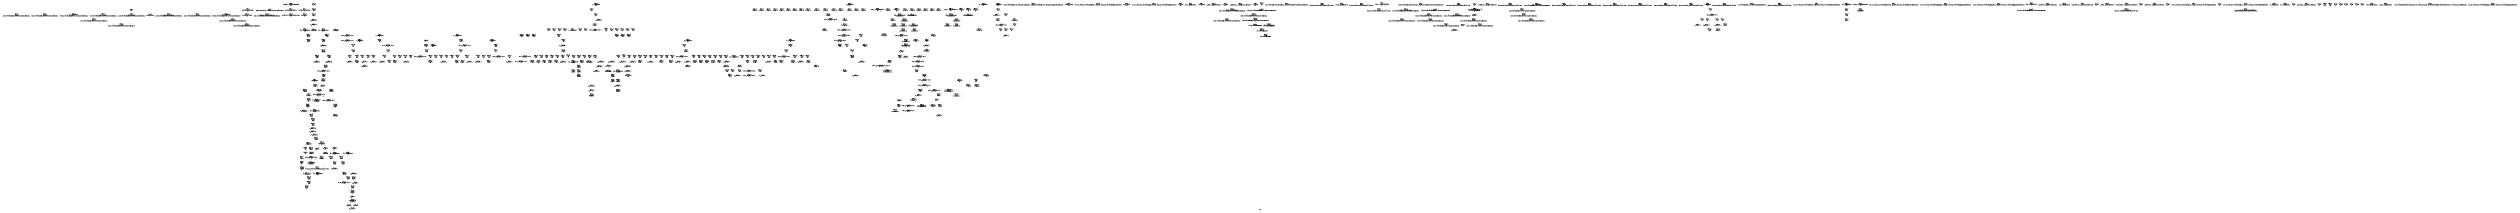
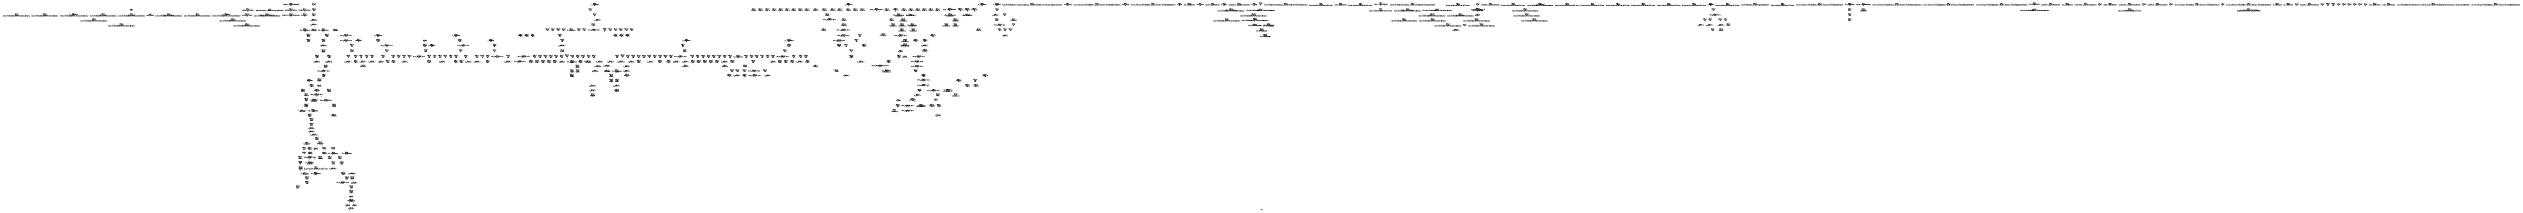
none -> (729, 76)
